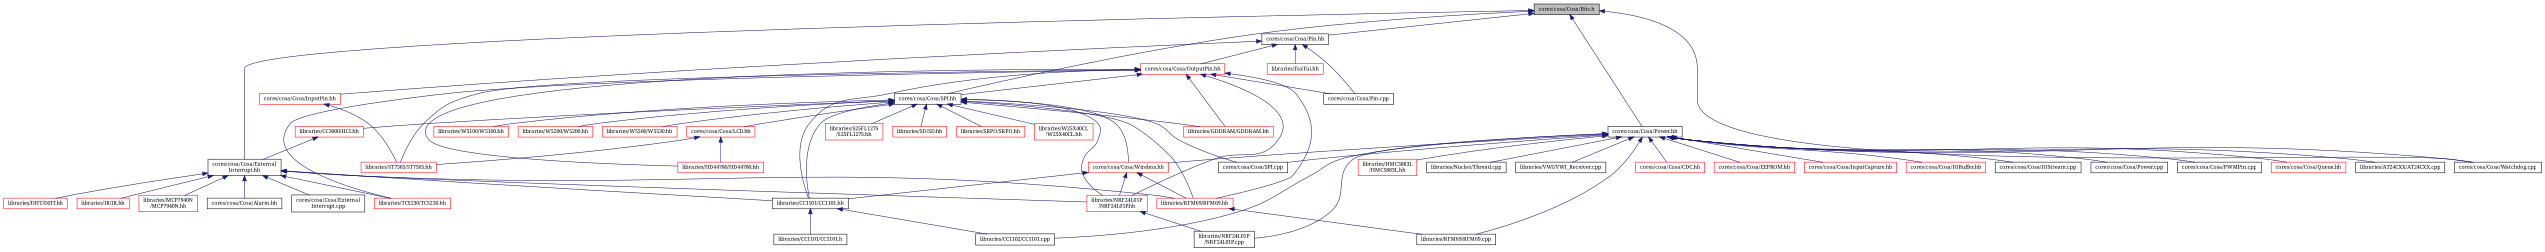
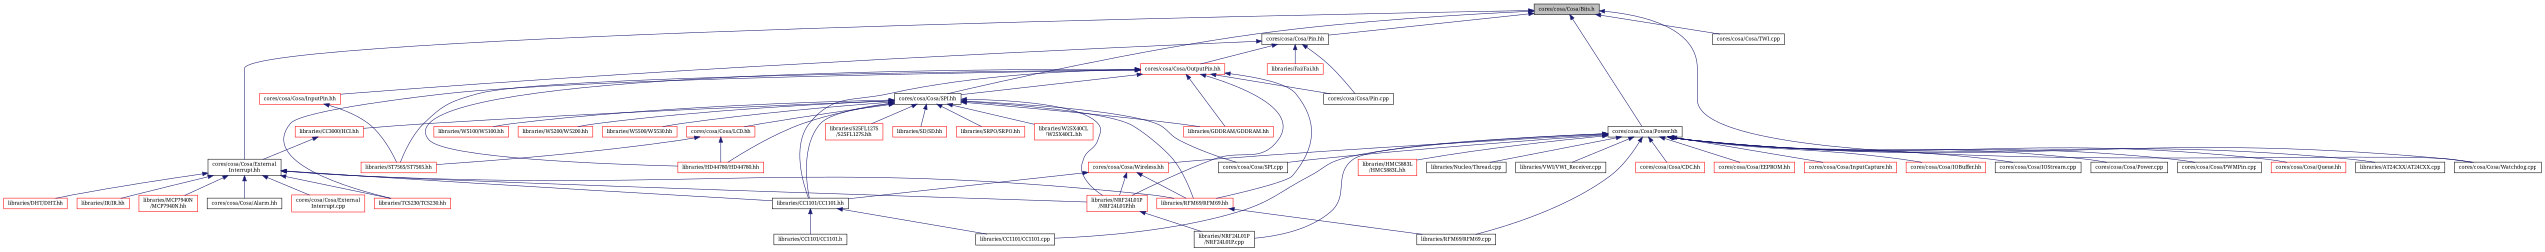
none -> (1749, 39)
(1063, 107) -> (805, 123)
(328, 203) -> (328, 203)
(1015, 239) -> (1015, 239)
